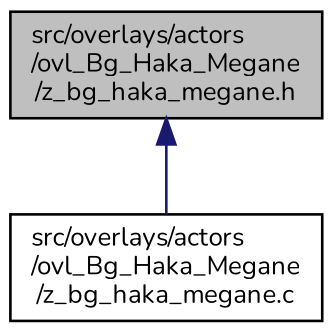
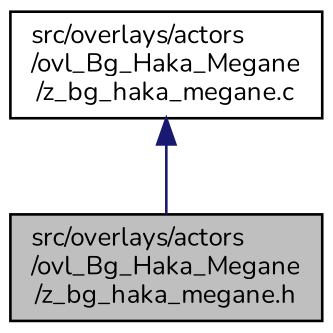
(166, 180) -> (166, 180)
